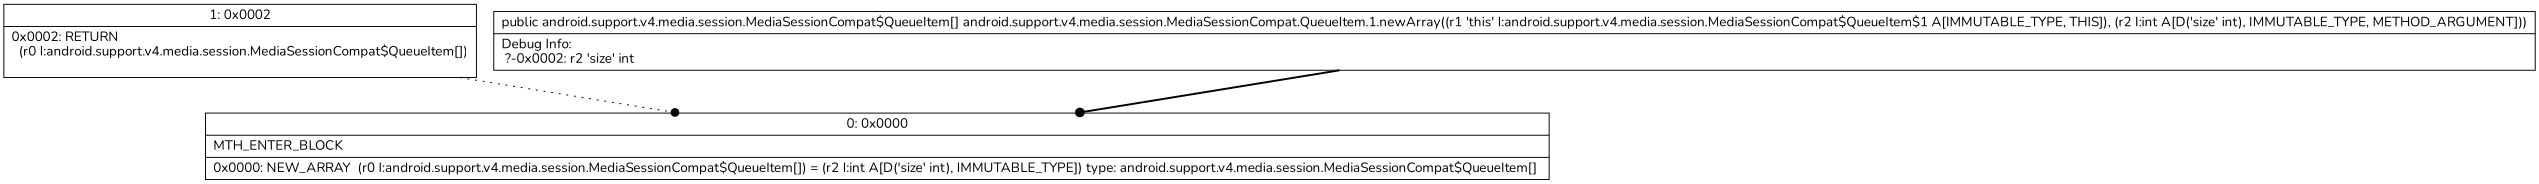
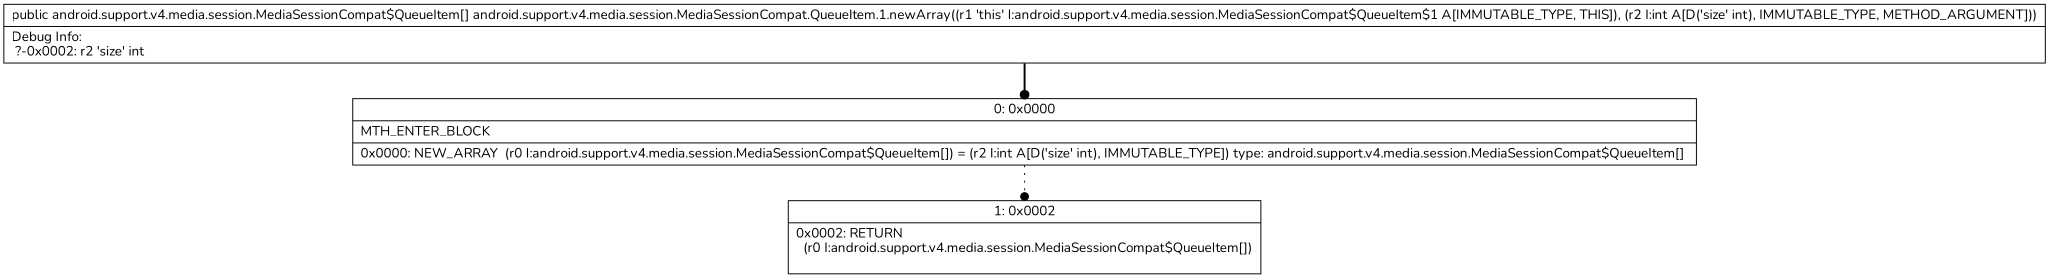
(565, 95) -> (1025, 179)
